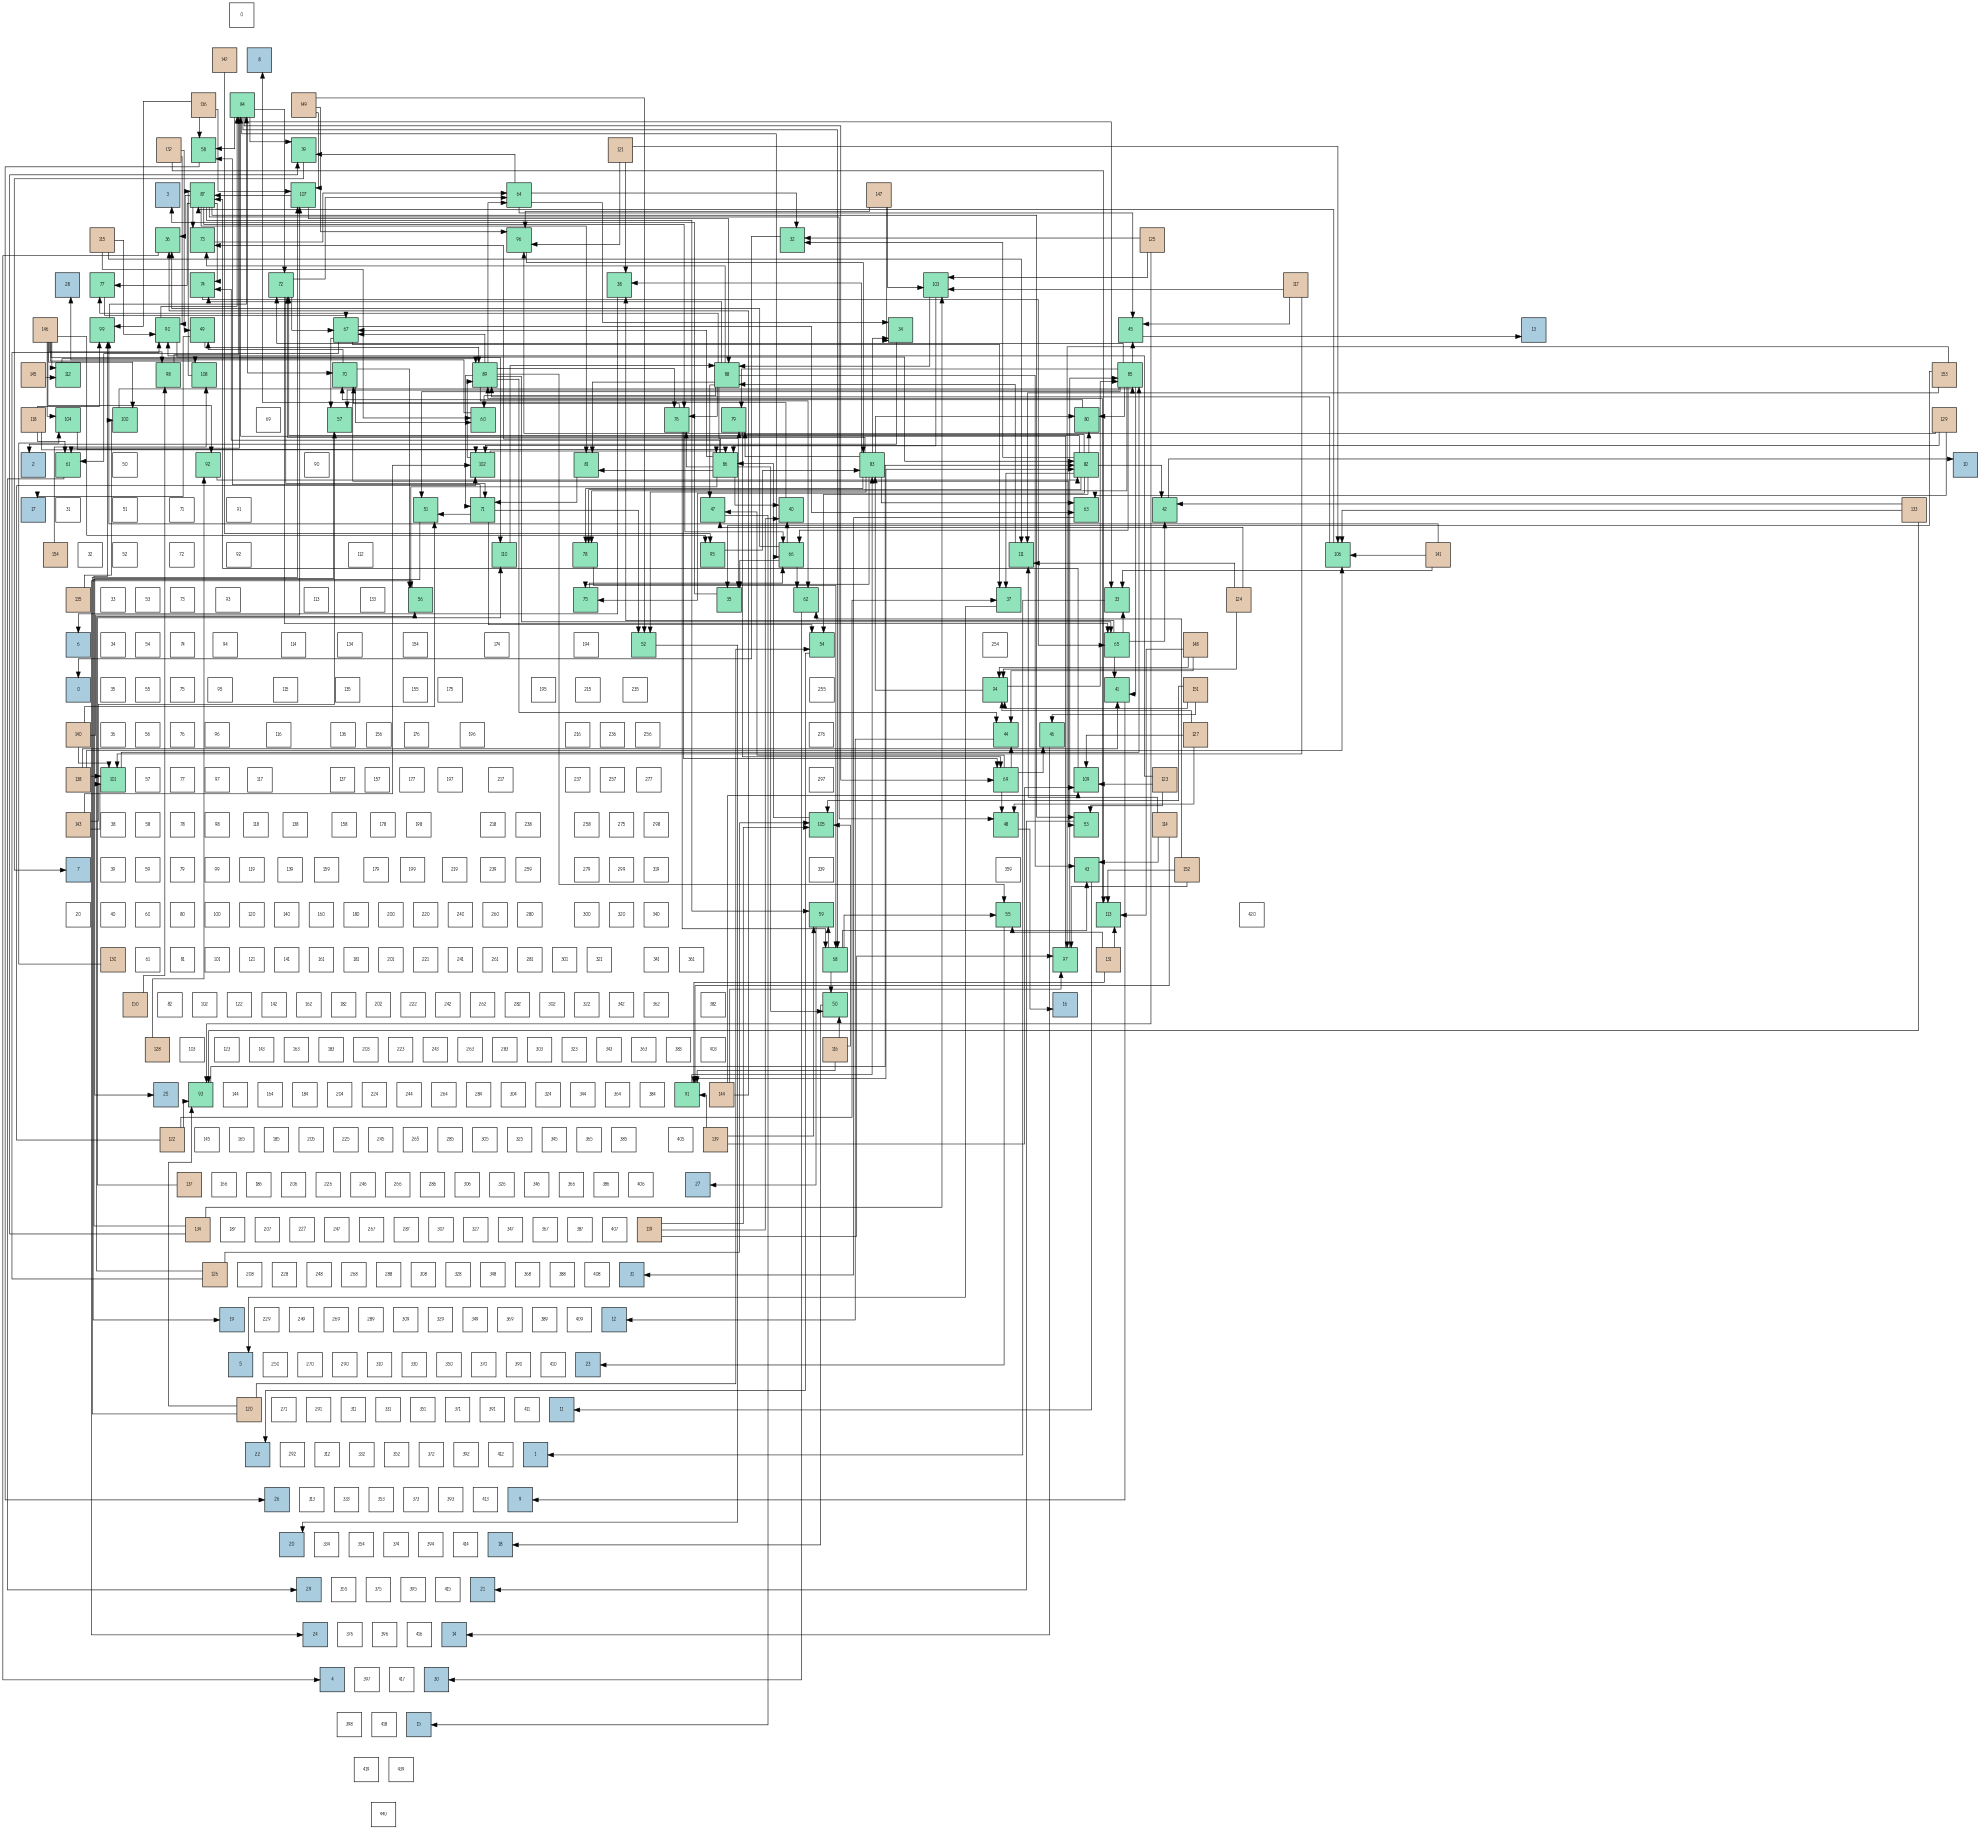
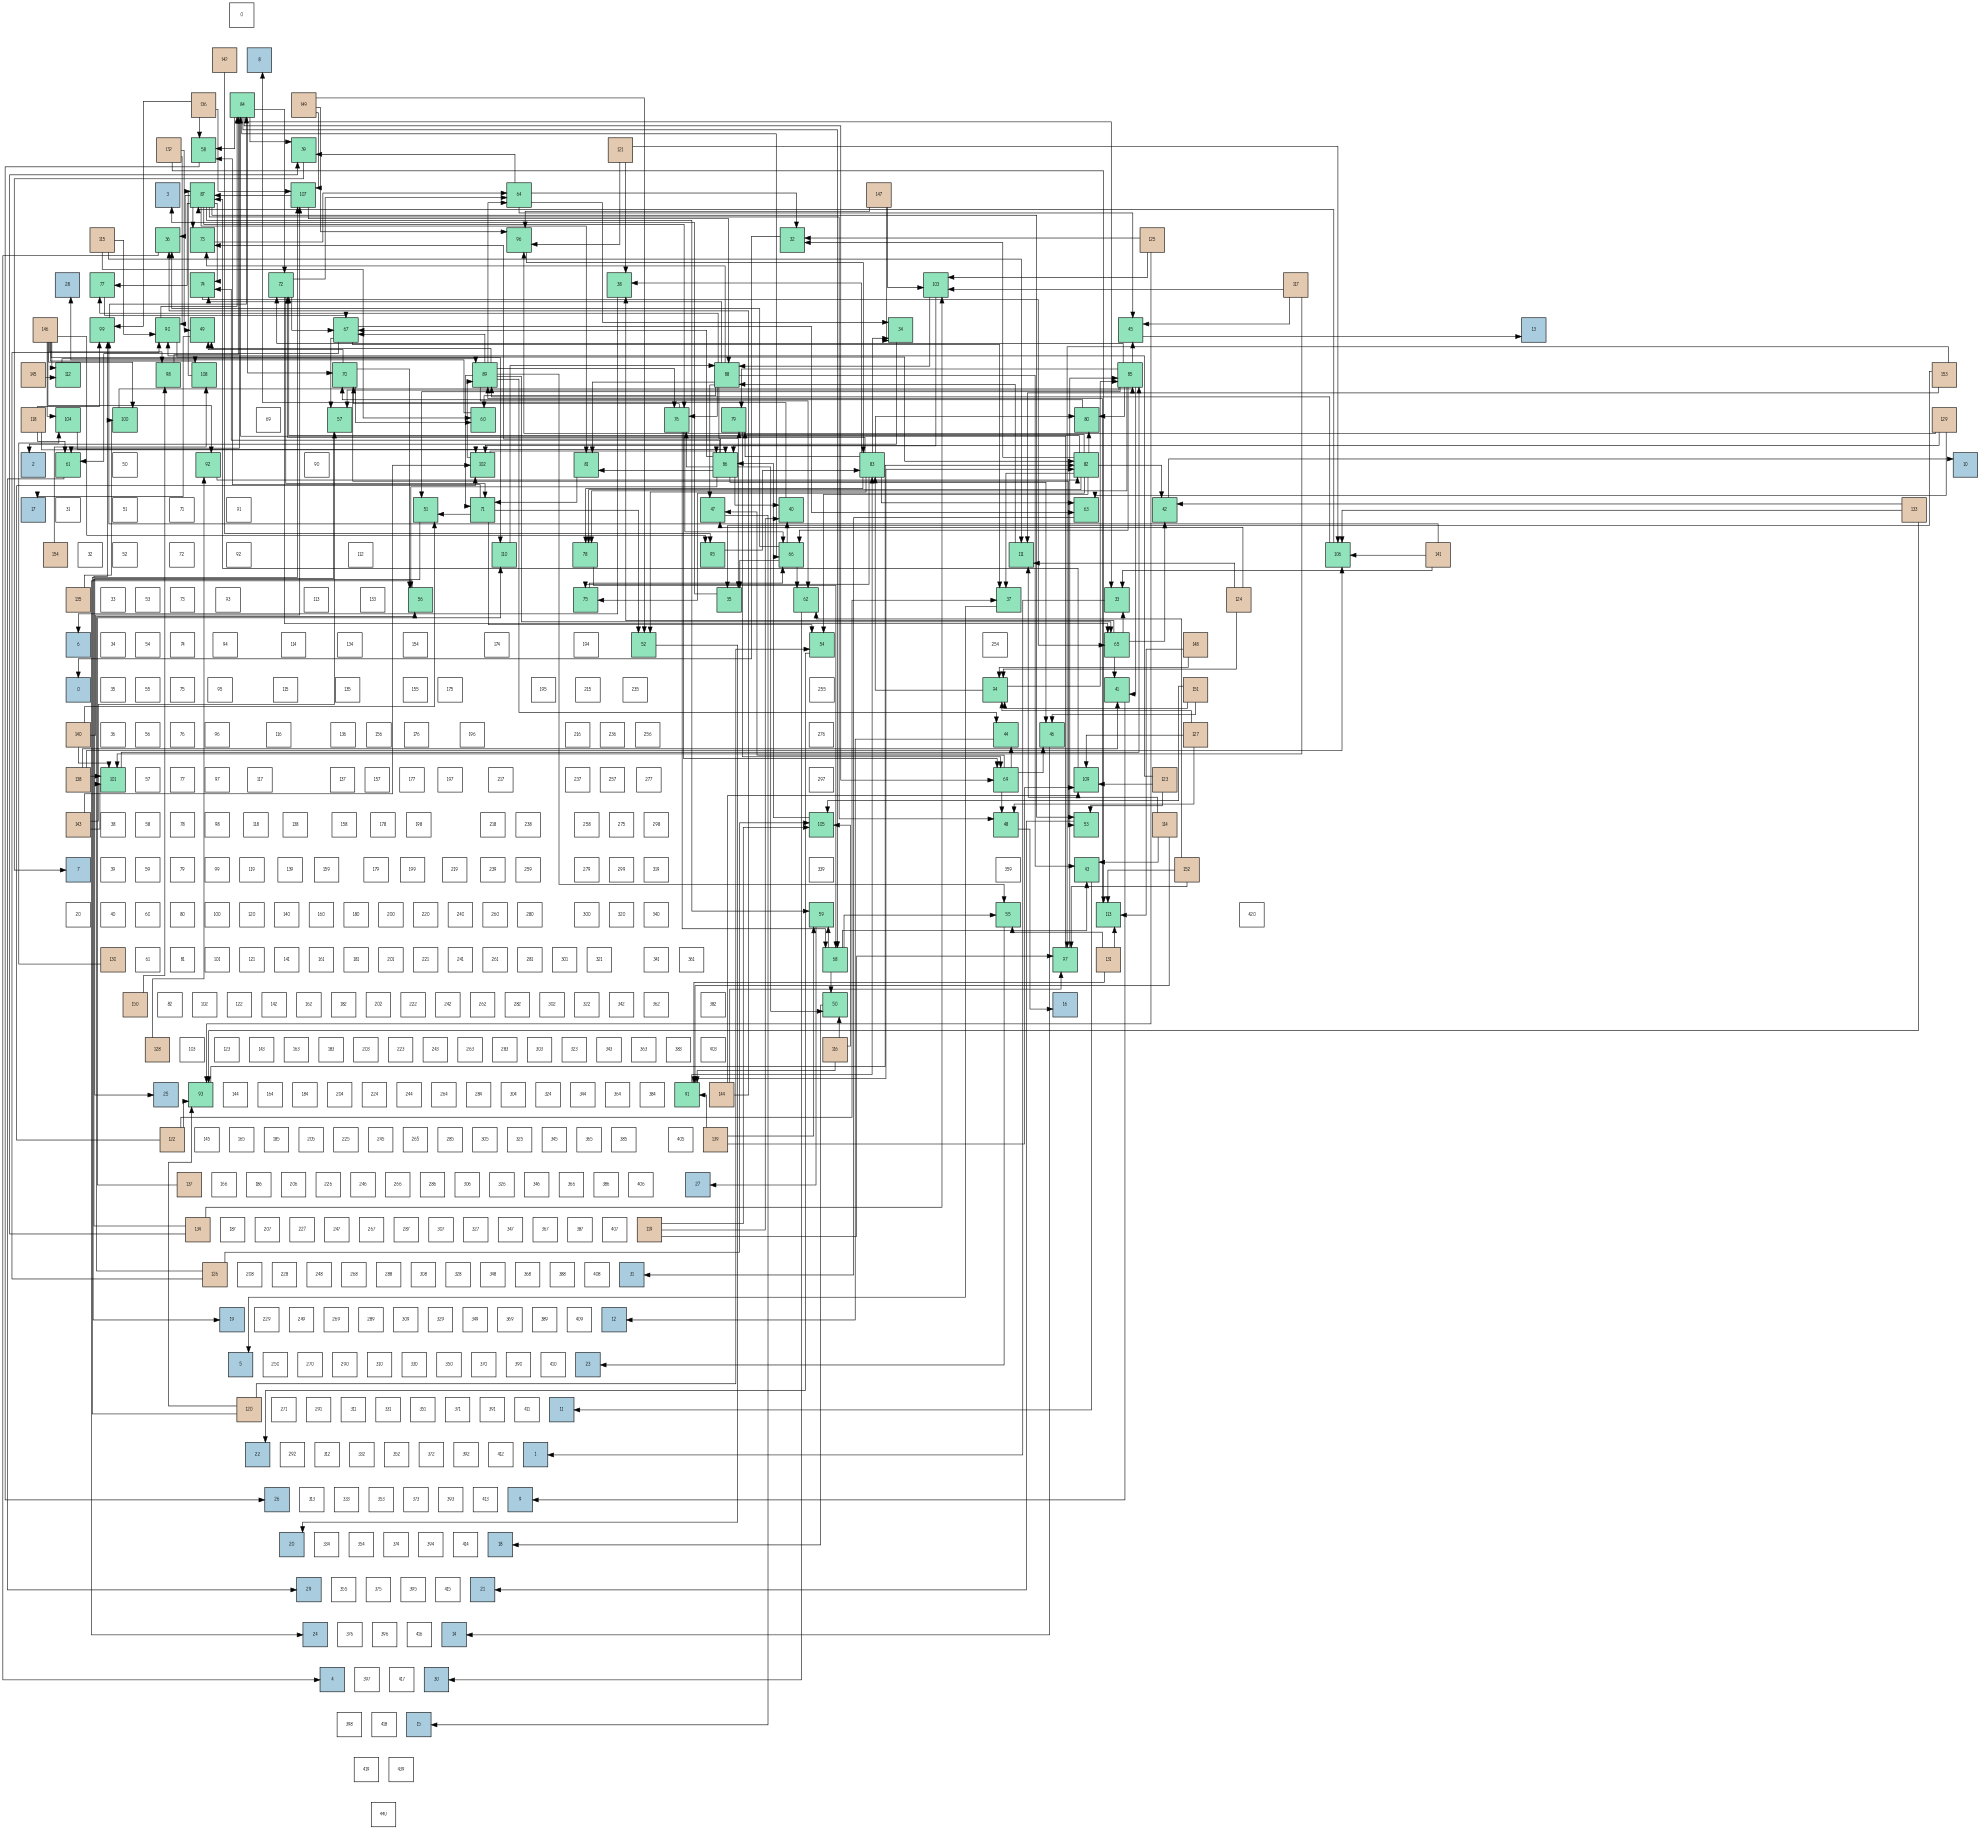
(344, 347) -> (358, 348)
none -> (1046, 536)
(1086, 671) -> none
